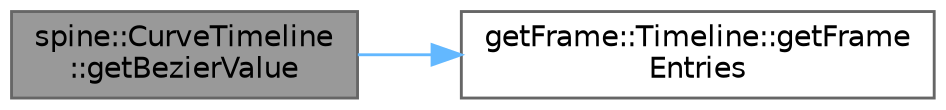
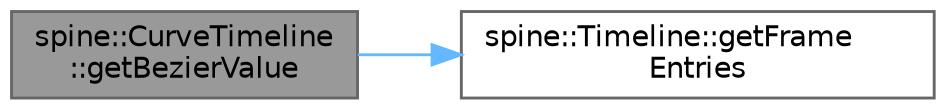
(698, 55) -> (698, 55)
